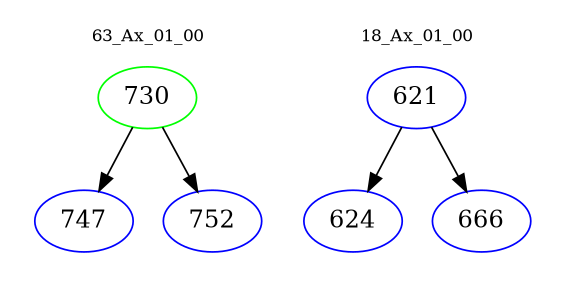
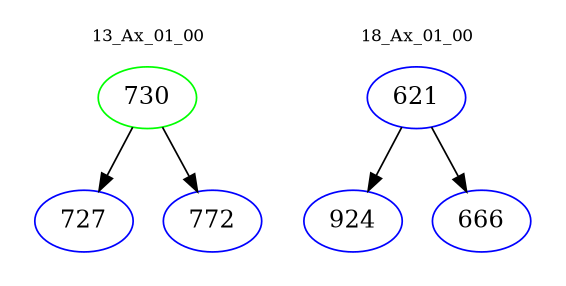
(148, 37) -> (148, 37)
(84, 221) -> (84, 221)
(213, 221) -> (213, 221)
(353, 221) -> (353, 221)
